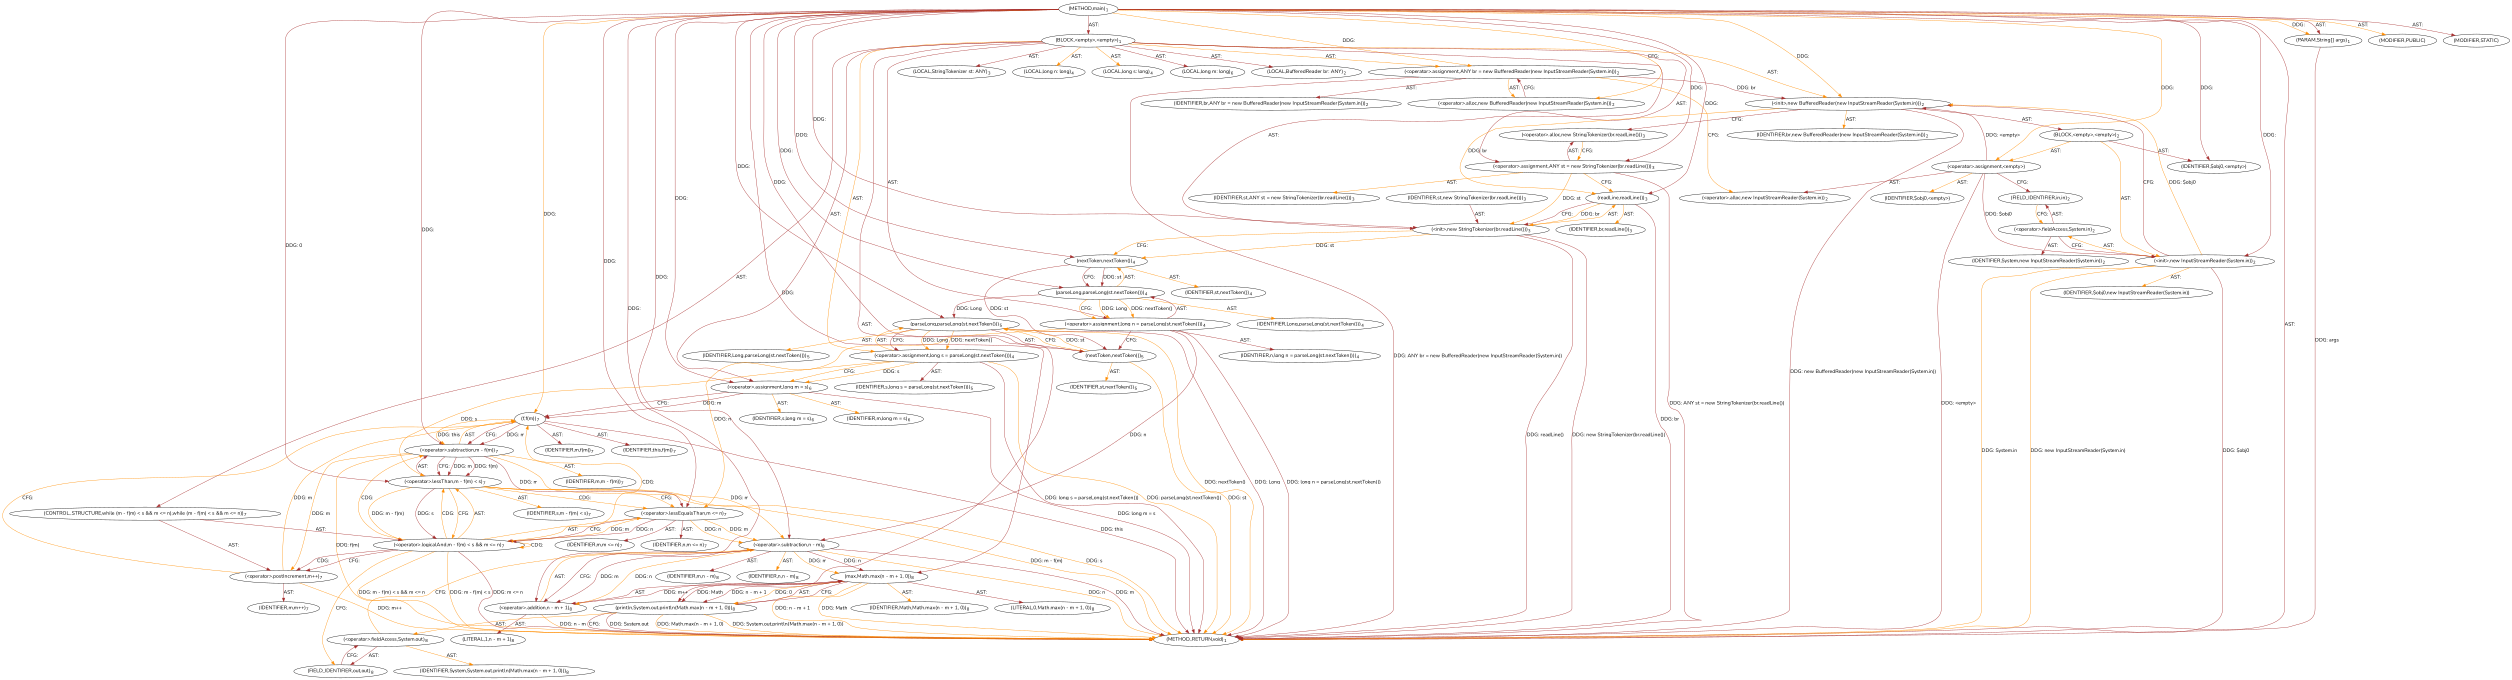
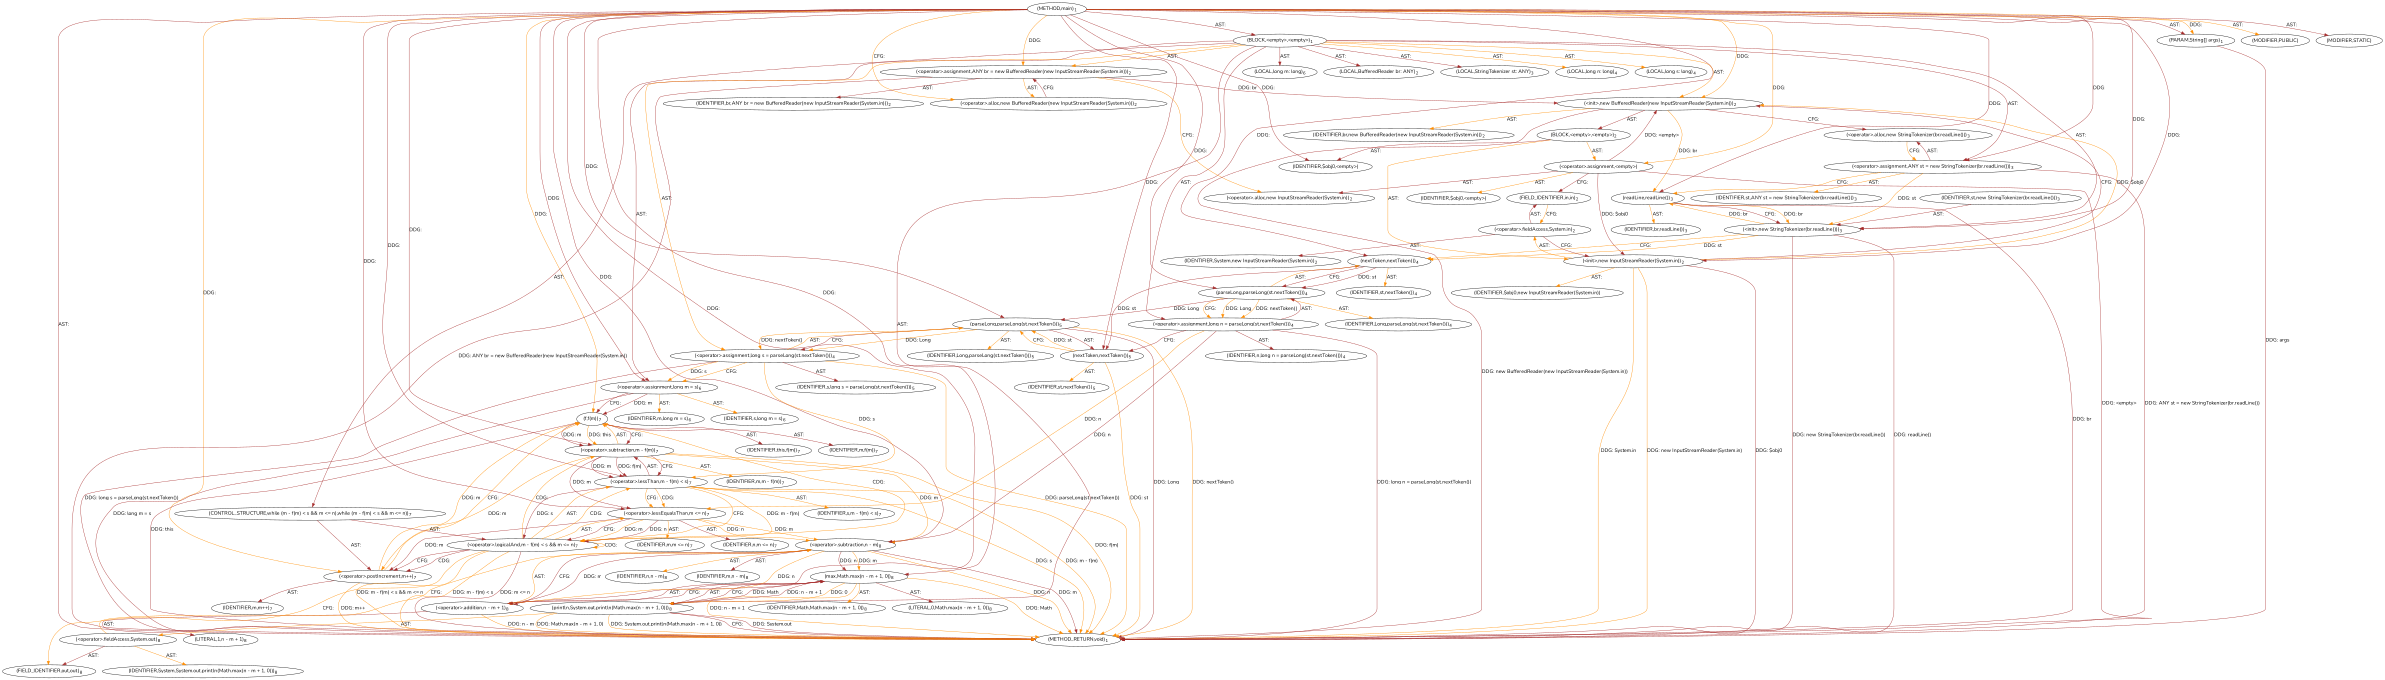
none -> (349, 22)
(1614, 214) -> (1738, 214)
(294, 246) -> (395, 246)
none -> (503, 531)
(653, 533) -> (669, 528)
(676, 593) -> (695, 593)
(346, 654) -> none
